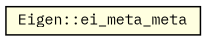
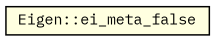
(103, 21) -> (108, 21)
